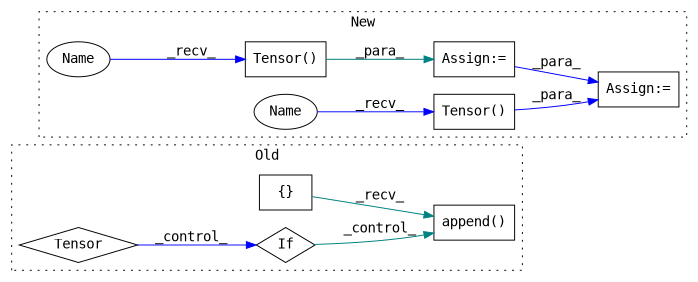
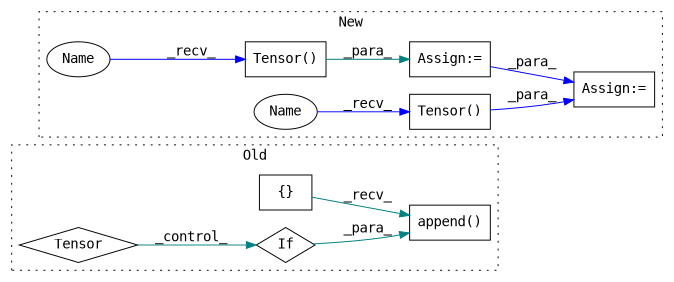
(380, 229) -> (368, 229)
(192, 245) -> (192, 245)
